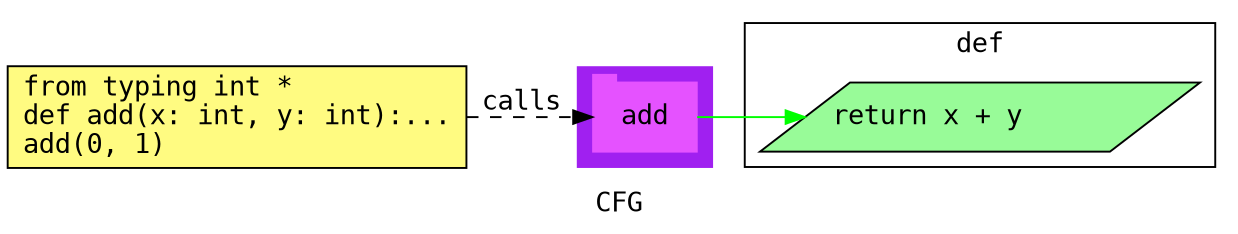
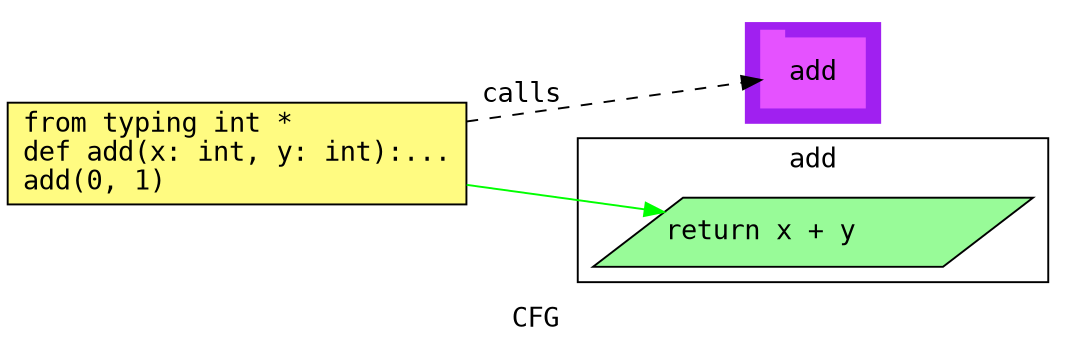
(980, 45) -> (813, 160)
(732, 117) -> (556, 197)
